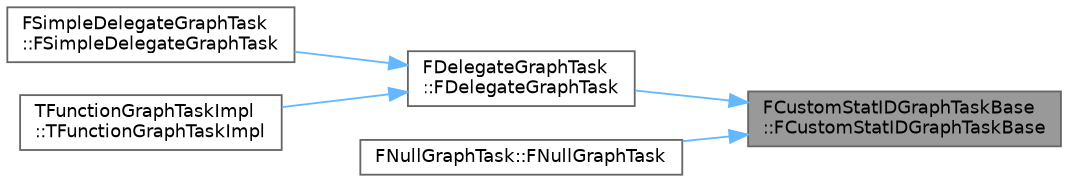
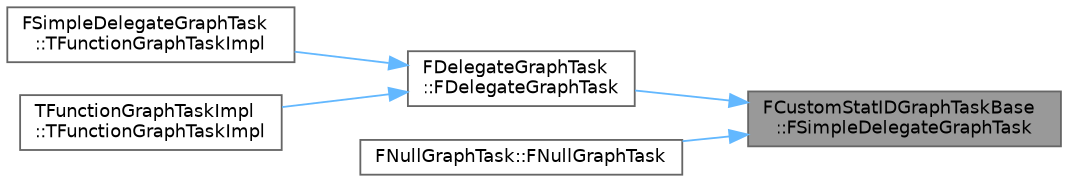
(151, 35) -> (151, 35)
(905, 119) -> (905, 119)
